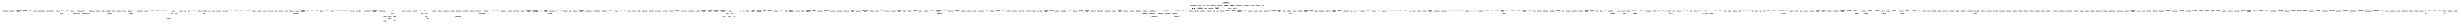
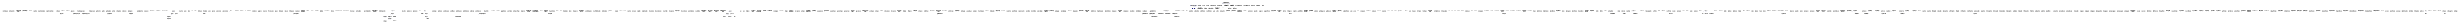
none -> (169, 16)
